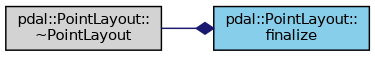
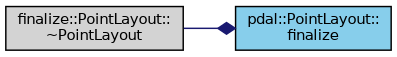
(84, 28) -> (95, 28)
